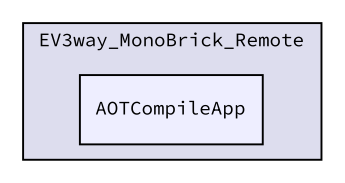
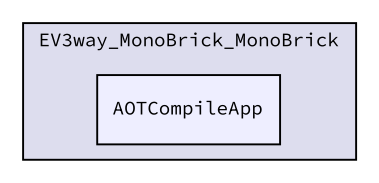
(172, 41) -> (190, 41)
